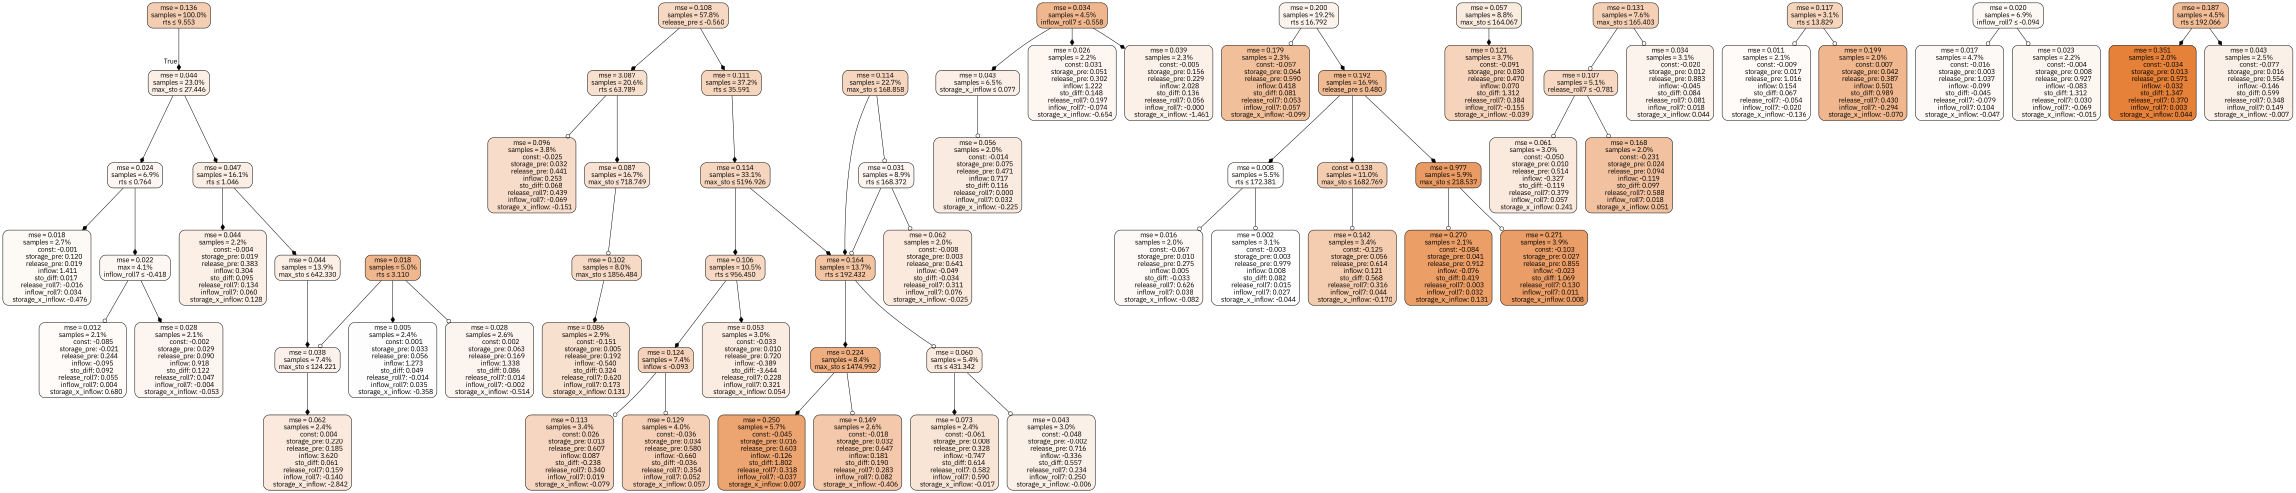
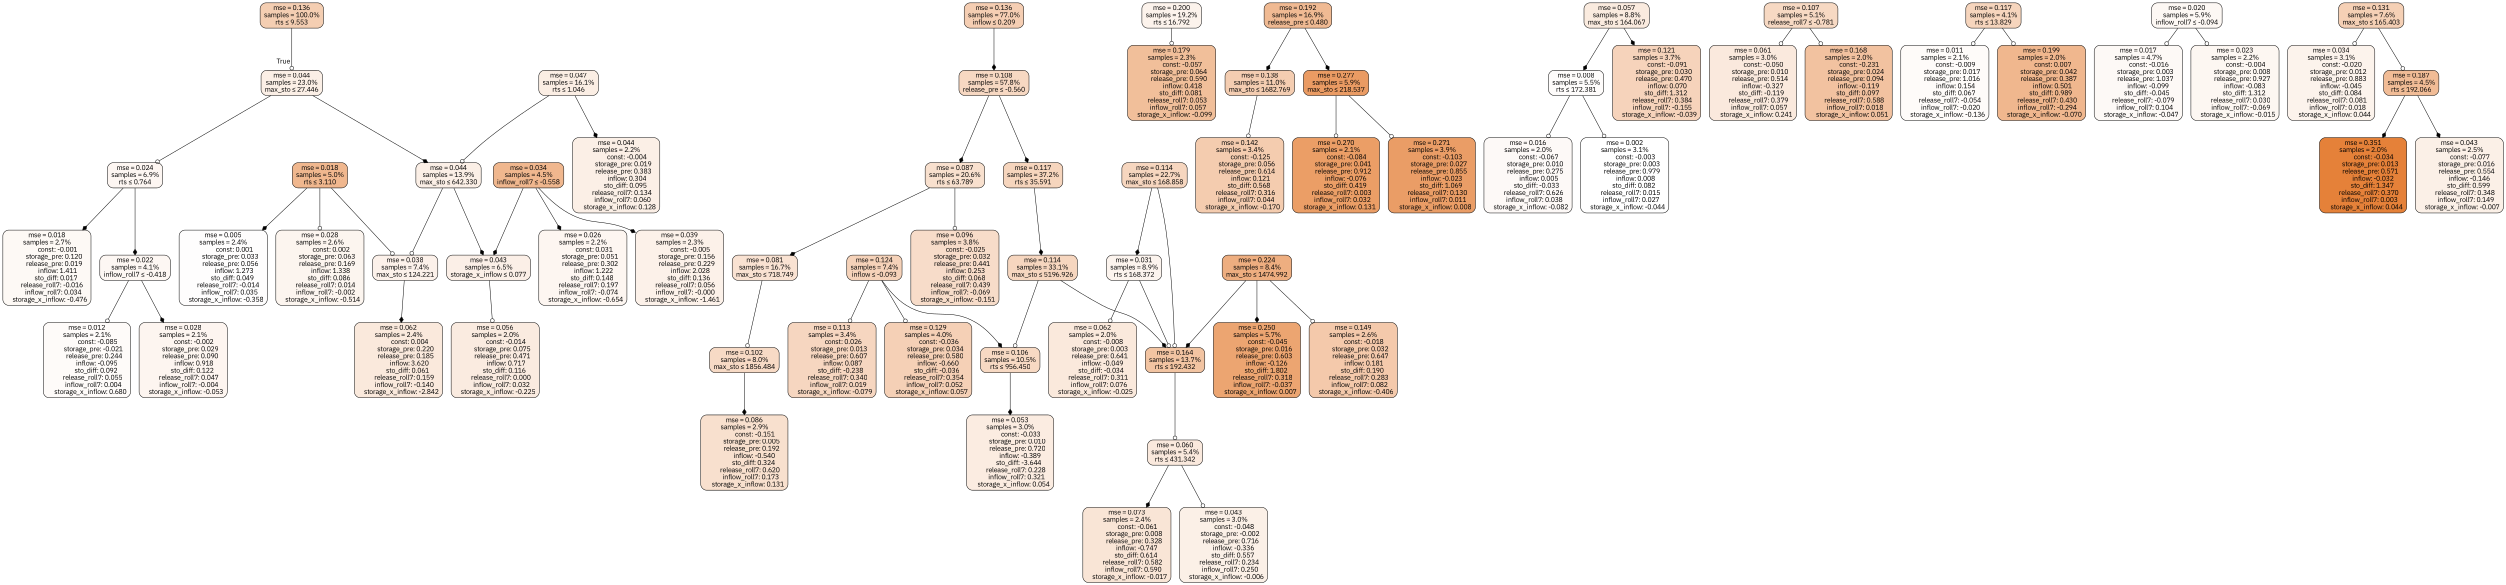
none -> (994, 15)
(1815, 15) -> (1993, 15)
(2008, 15) -> (2187, 15)
(179, 46) -> (292, 47)
(1329, 47) -> none
(1604, 48) -> (2390, 47)
(617, 83) -> (955, 175)
(731, 83) -> (1033, 175)
(158, 126) -> (215, 128)
(200, 126) -> (368, 128)
(881, 127) -> (1145, 219)
(1306, 127) -> (1598, 47)
(849, 171) -> (1170, 265)
(617, 175) -> (765, 268)
(1352, 175) -> (1260, 83)
(1448, 175) -> (1336, 83)
(263, 219) -> (505, 126)
none -> (467, 219)
(735, 219) -> (1027, 312)
(135, 268) -> (135, 268)
(308, 311) -> (428, 220)
(845, 311) -> (1218, 312)
(702, 312) -> (939, 314)
